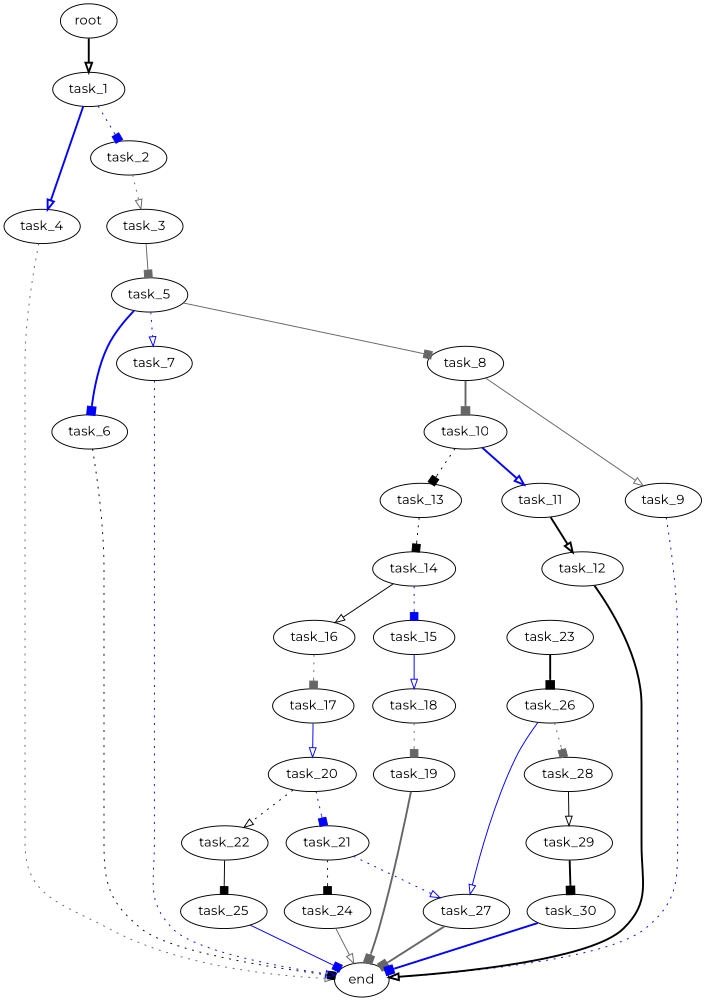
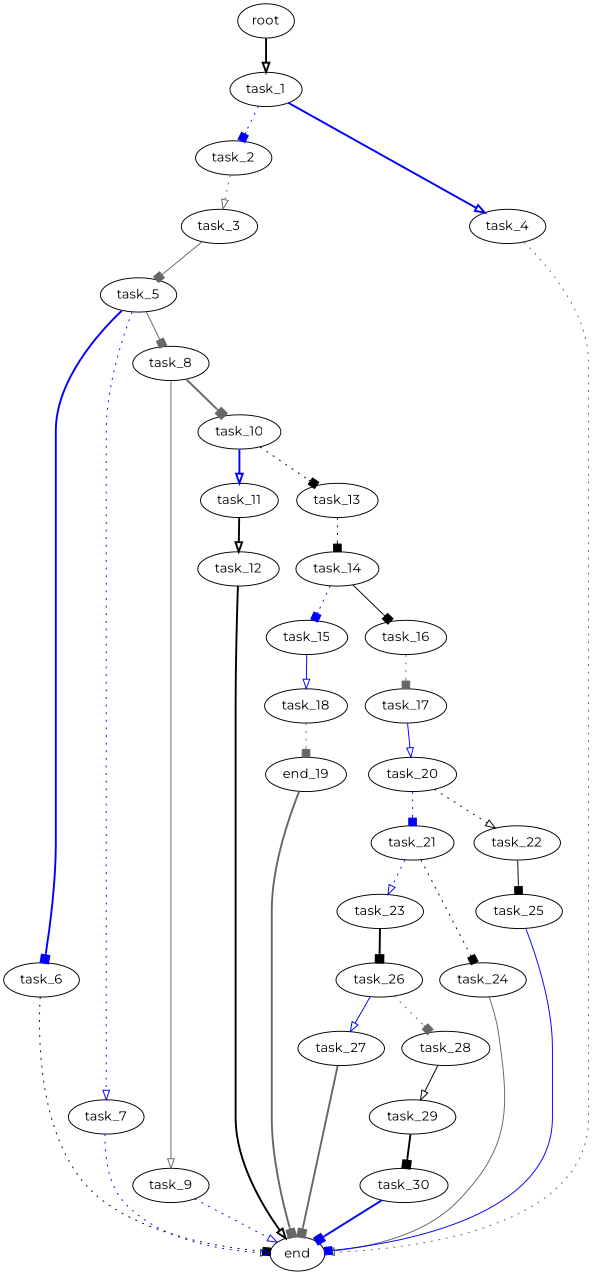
(368, 601) -> (368, 600)
(414, 774) -> (306, 774)
(387, 872) -> (398, 873)
